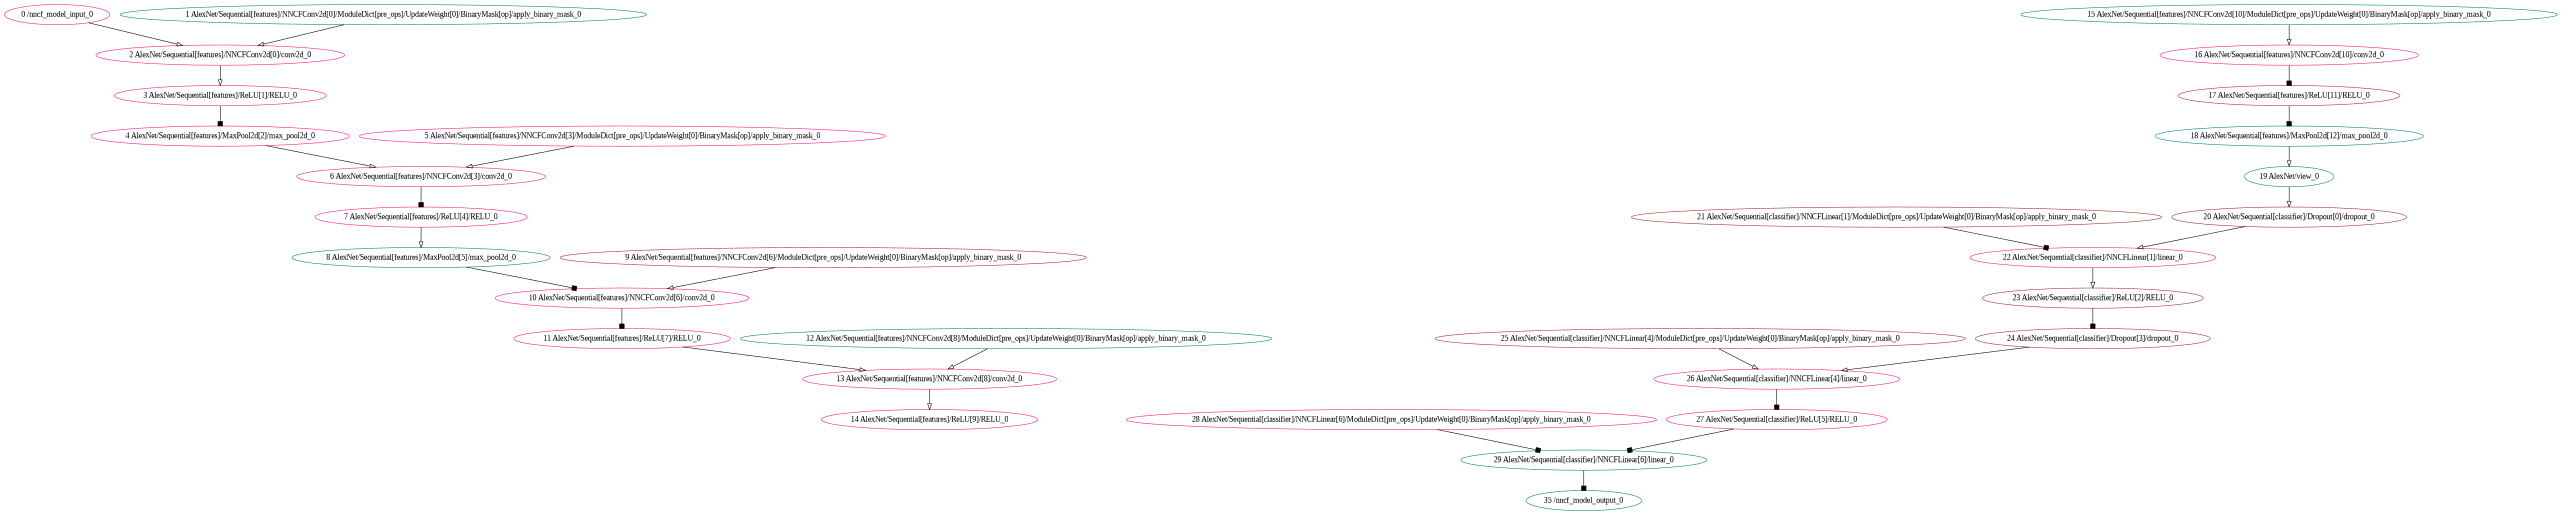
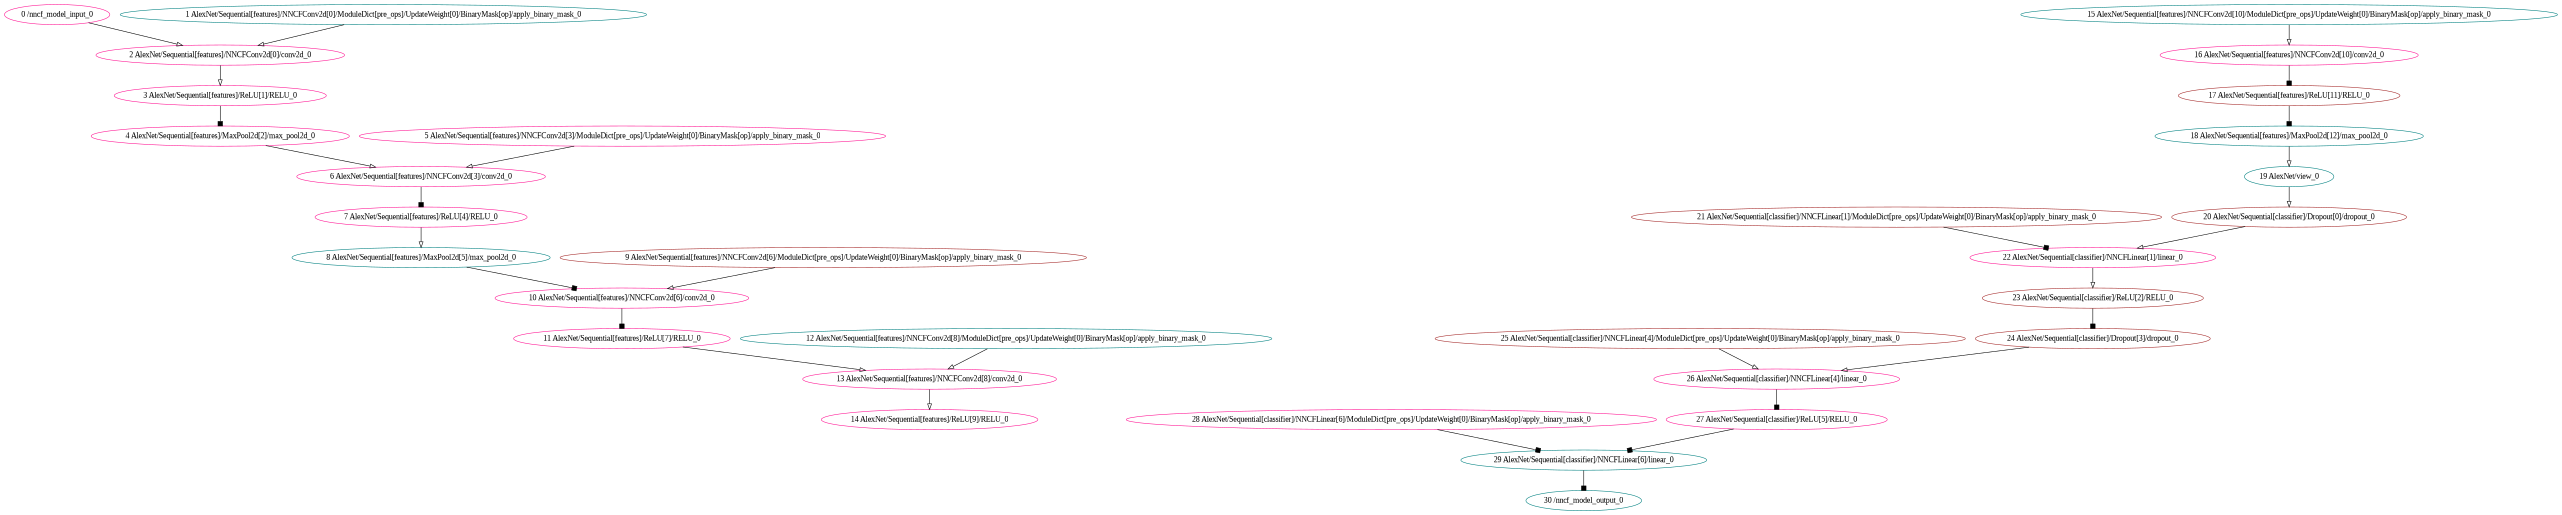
(1584, 501) -> (1584, 501)
